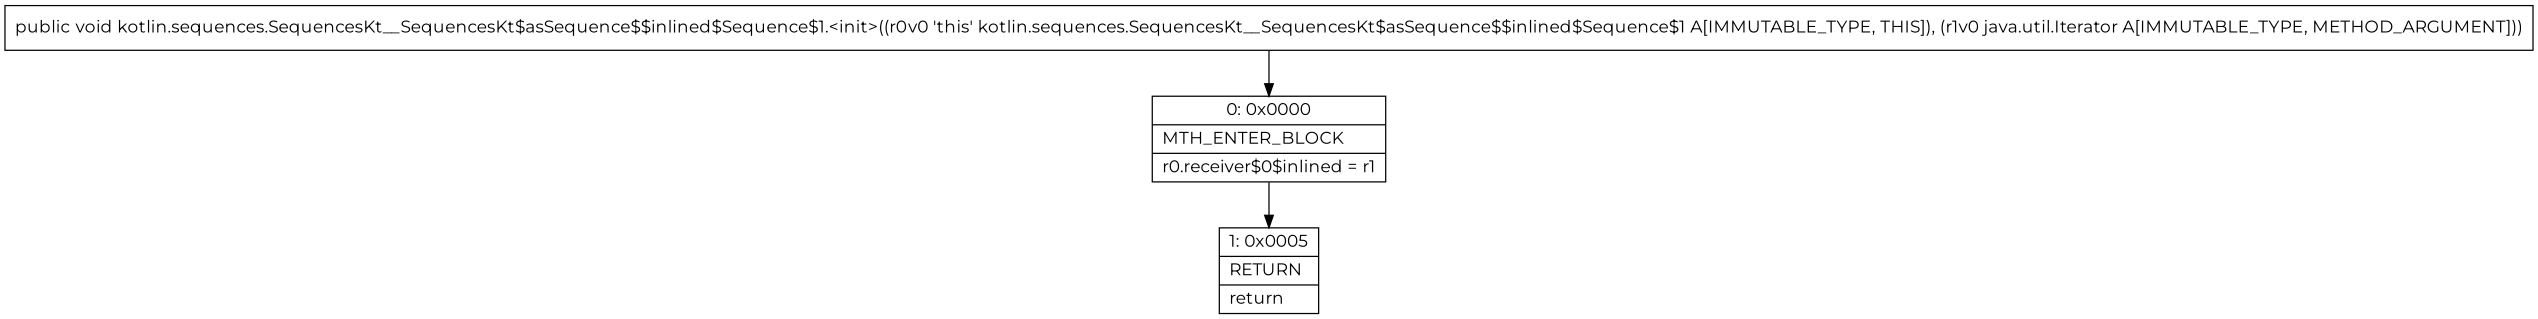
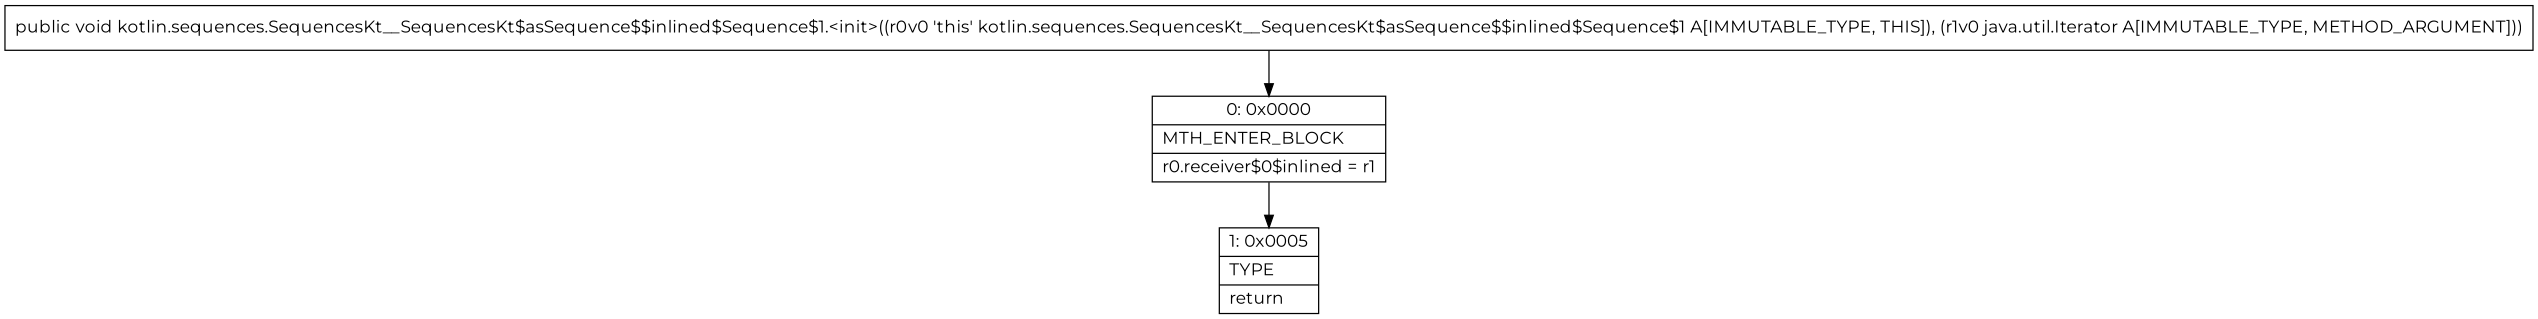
(1266, 270) -> (1252, 270)
